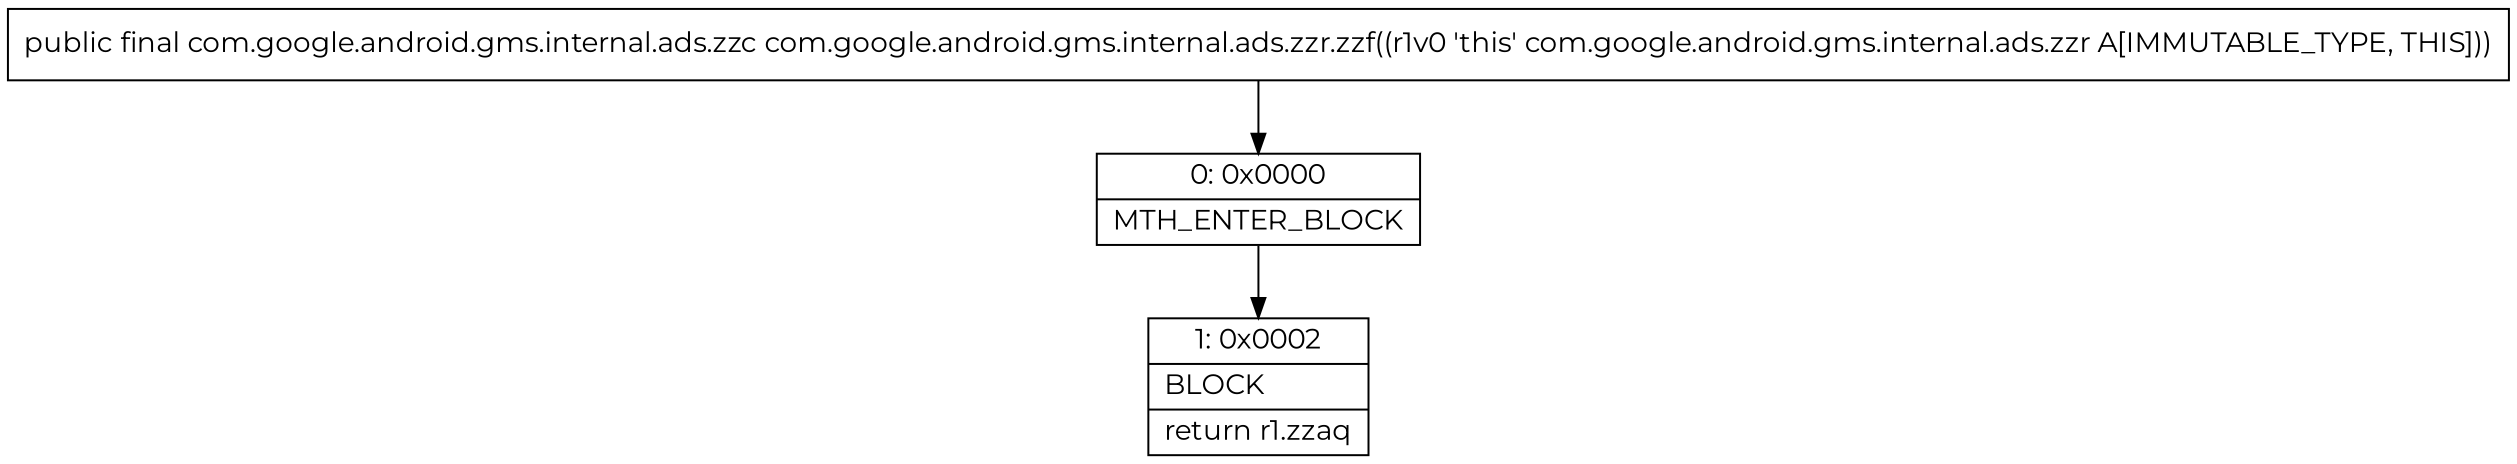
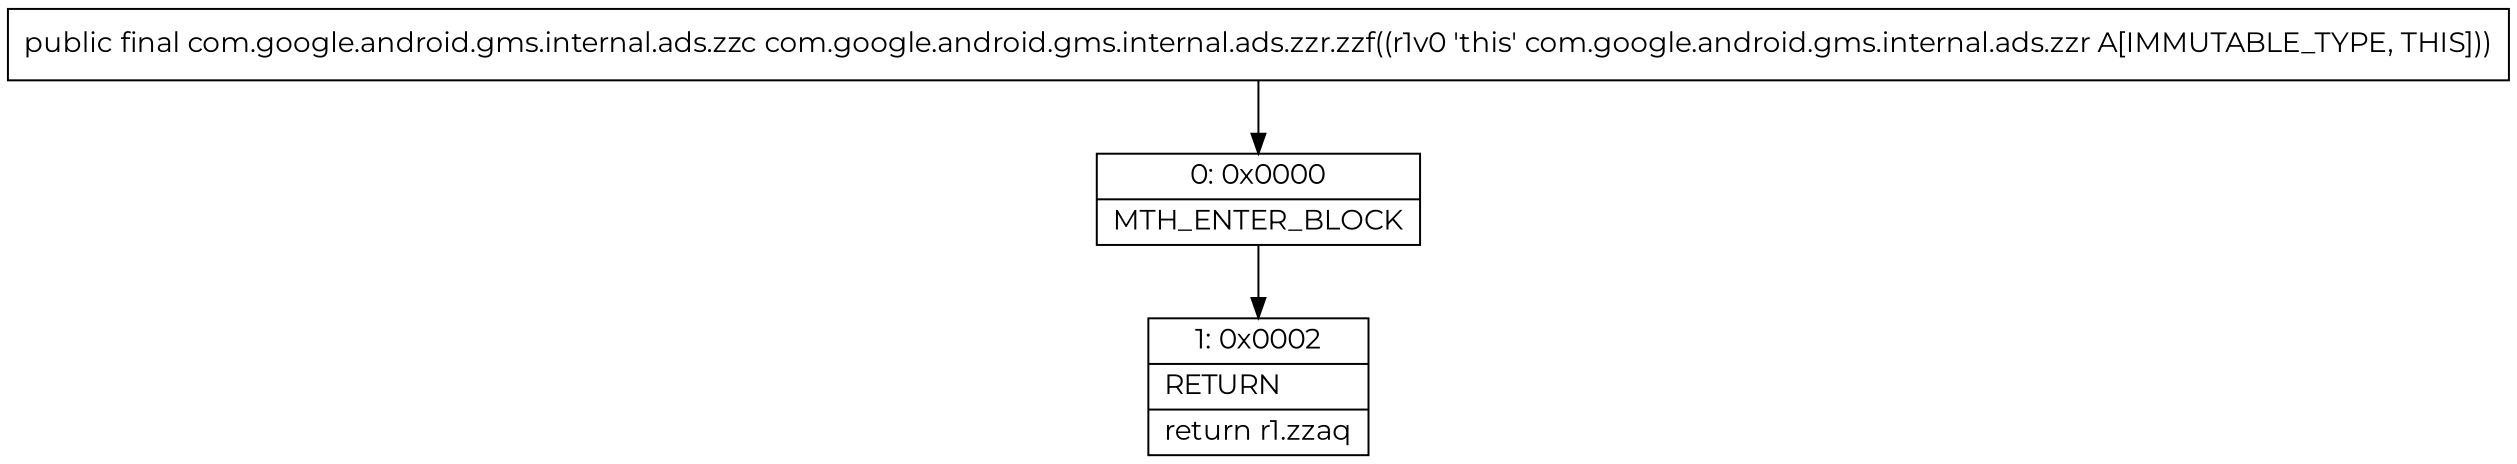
(1215, 386) -> (1223, 386)
